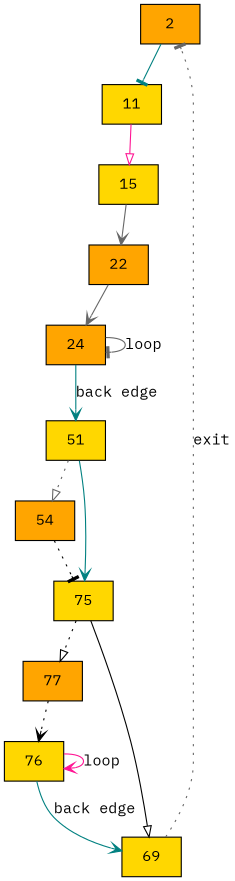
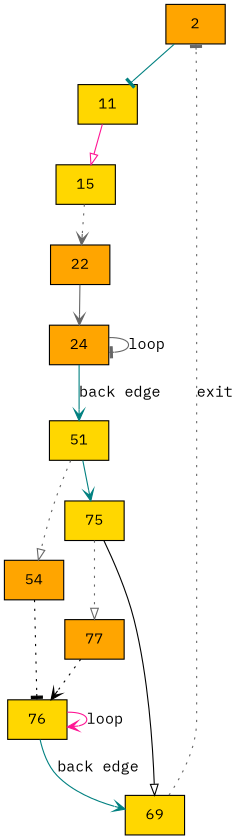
(124, 219) -> (83, 219)
(63, 558) -> (36, 647)
(70, 636) -> (94, 574)
